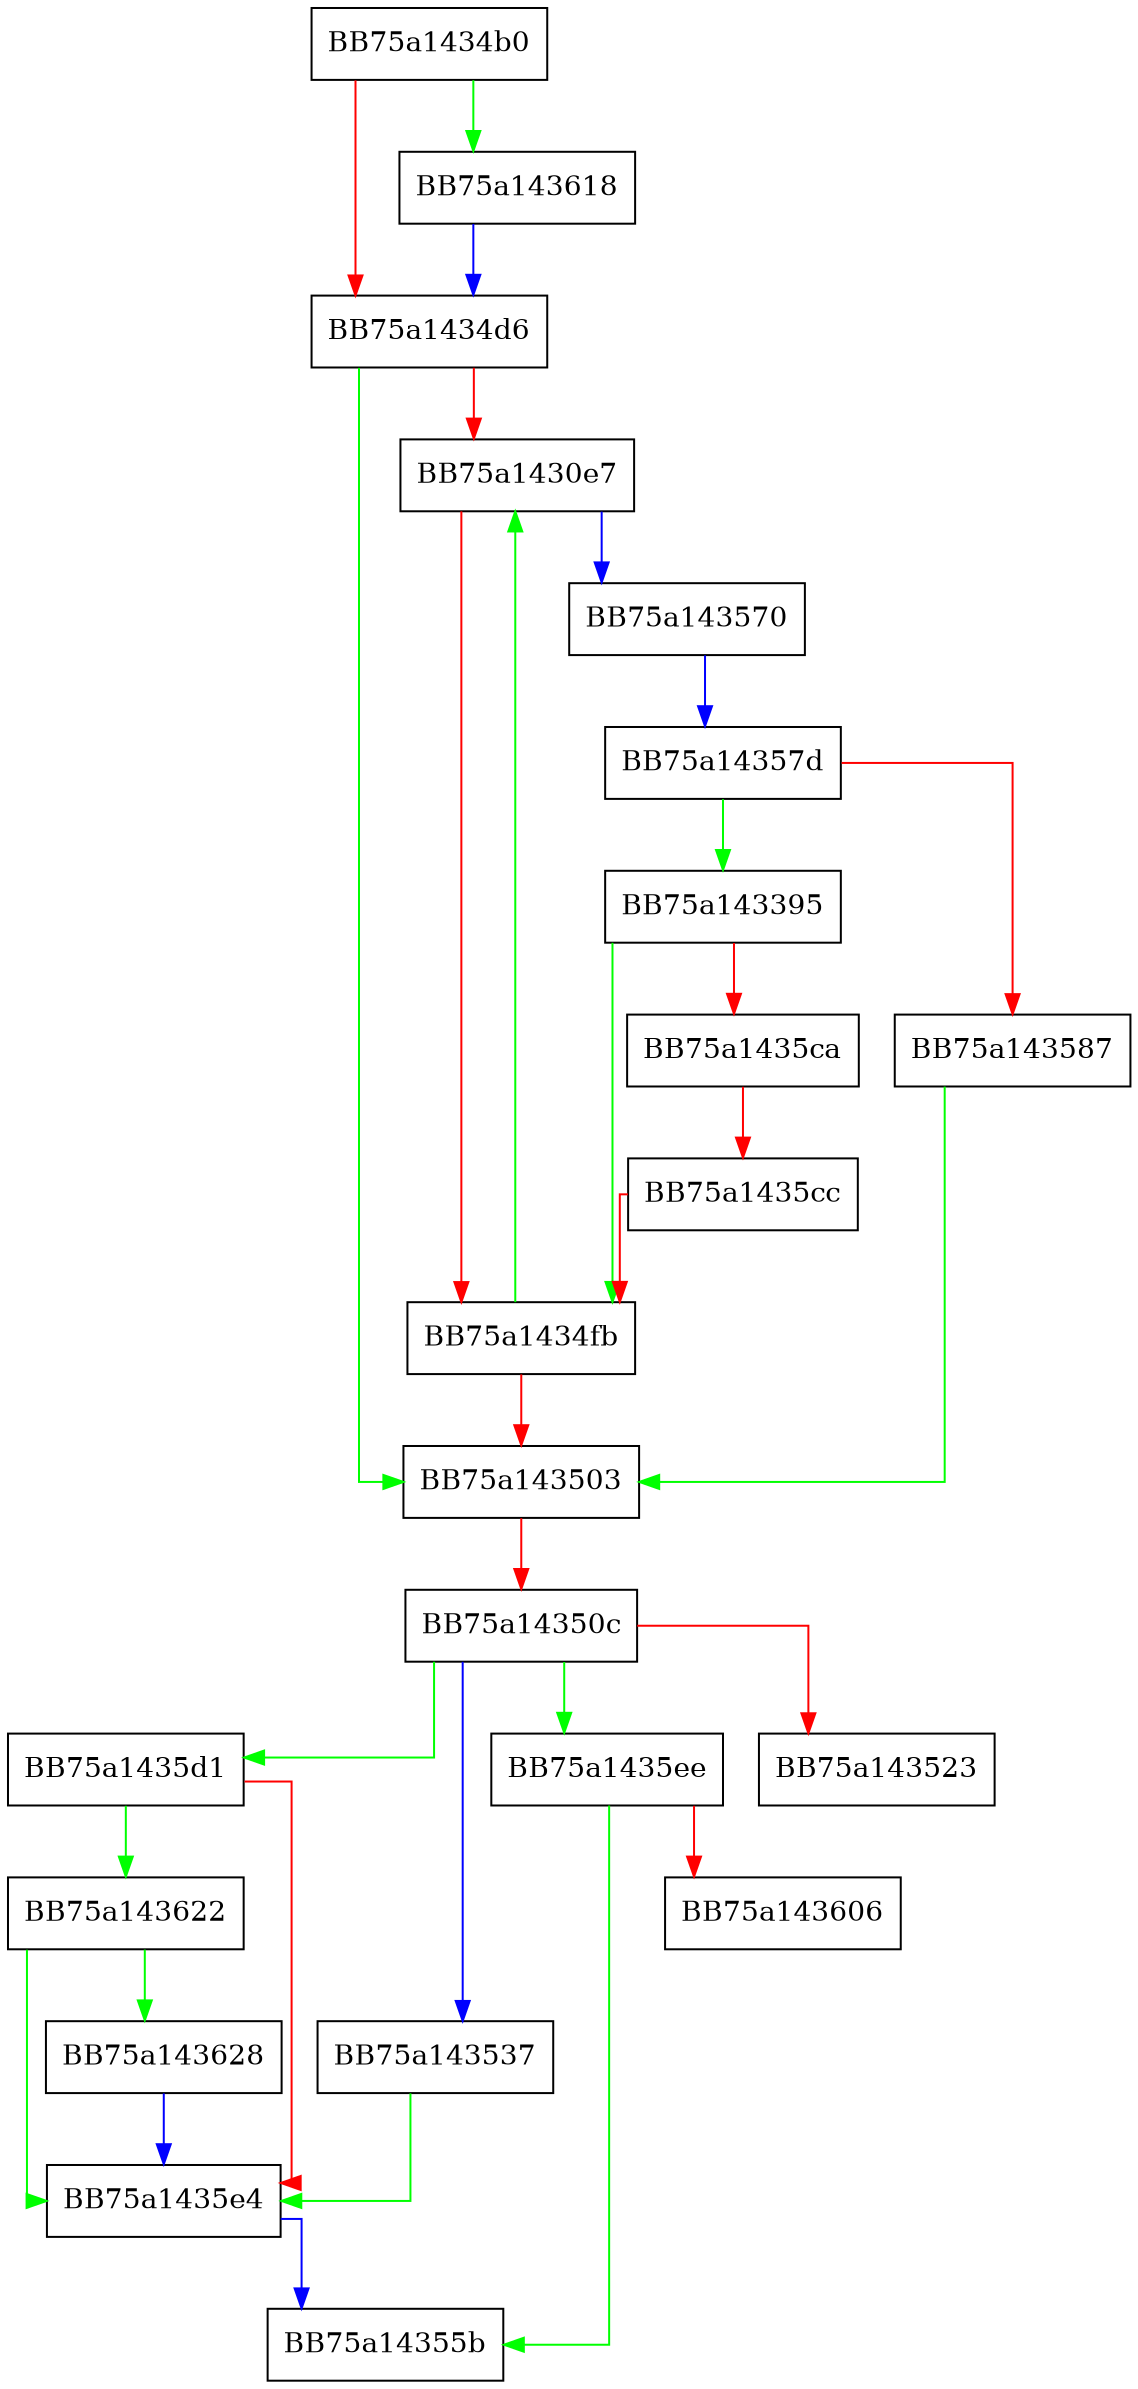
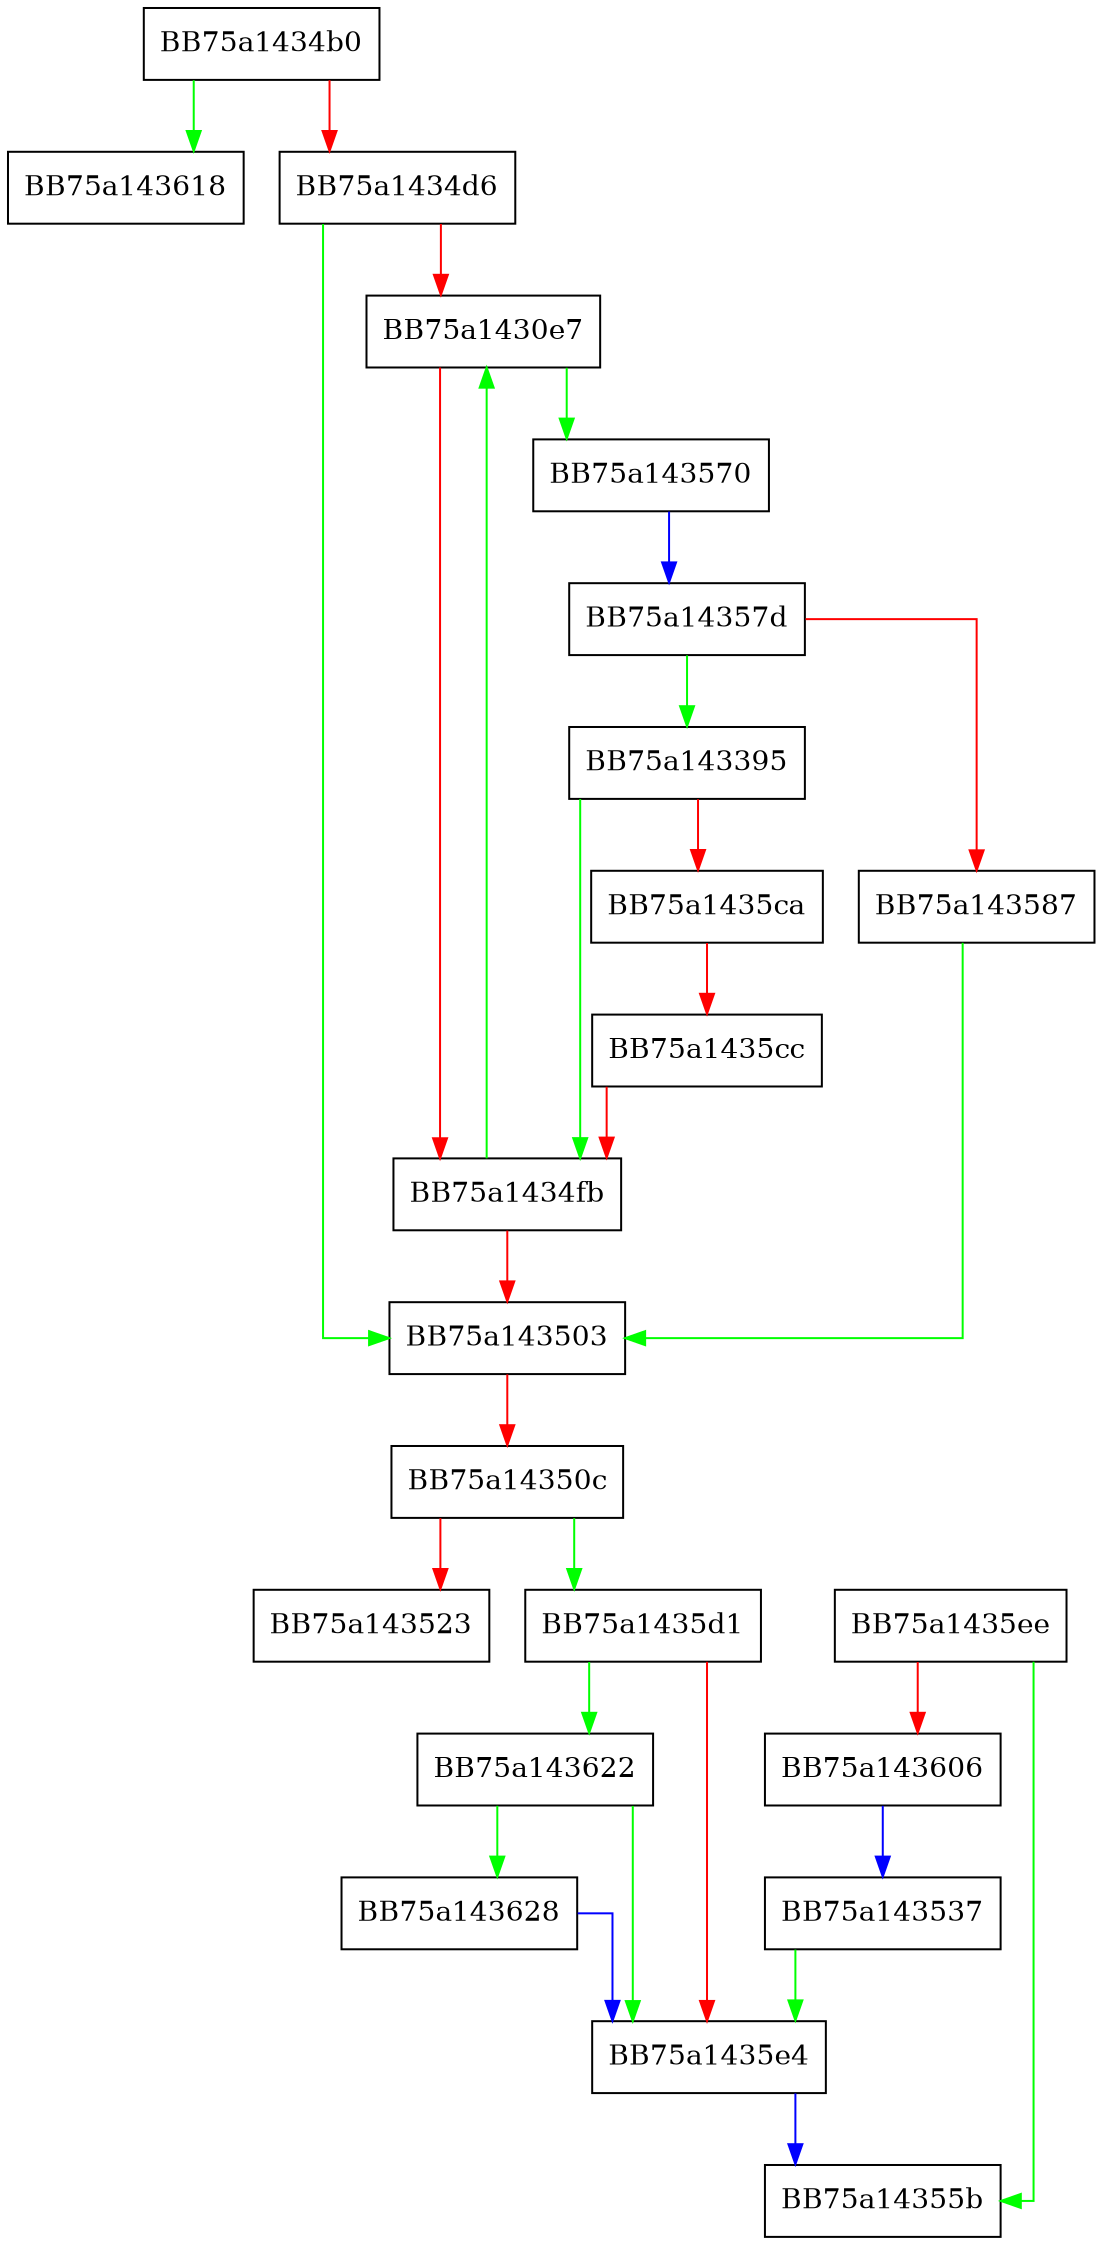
(473, 249) -> none
(602, 537) -> (567, 393)
(564, 1687) -> none
(463, 1831) -> (883, 1831)
